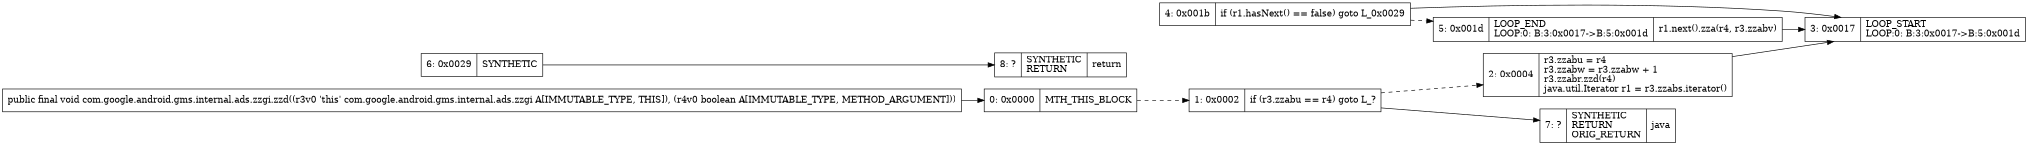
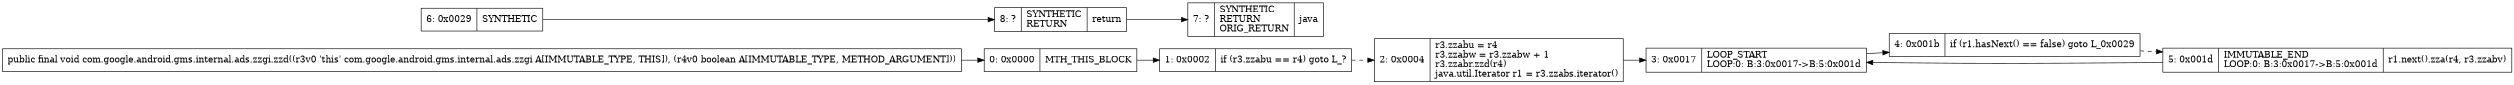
(1623, 5) -> (1875, 53)
(1520, 24) -> (2266, 55)
(1160, 100) -> (1145, 60)
(1457, 114) -> (1154, 20)
